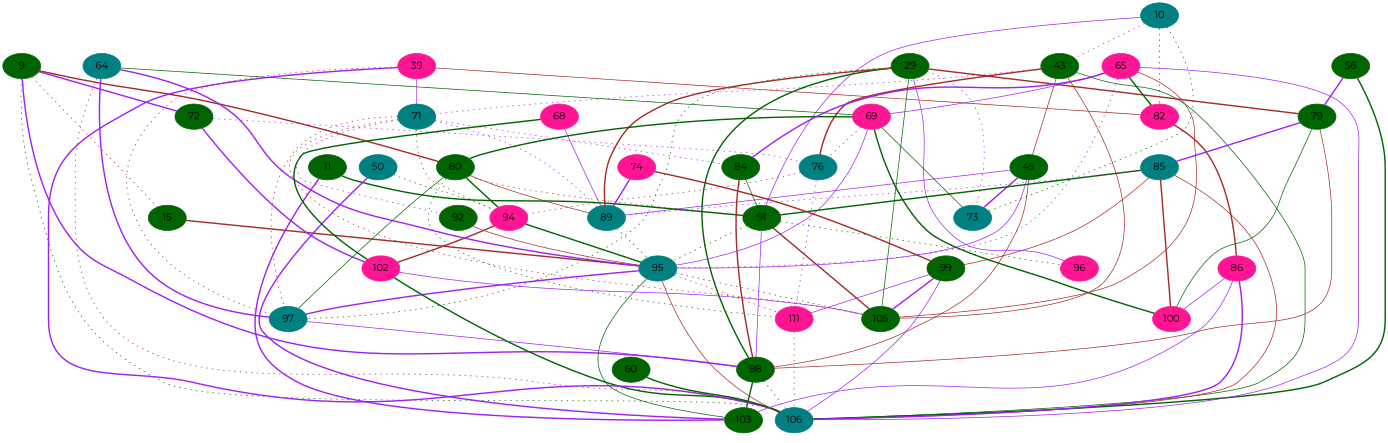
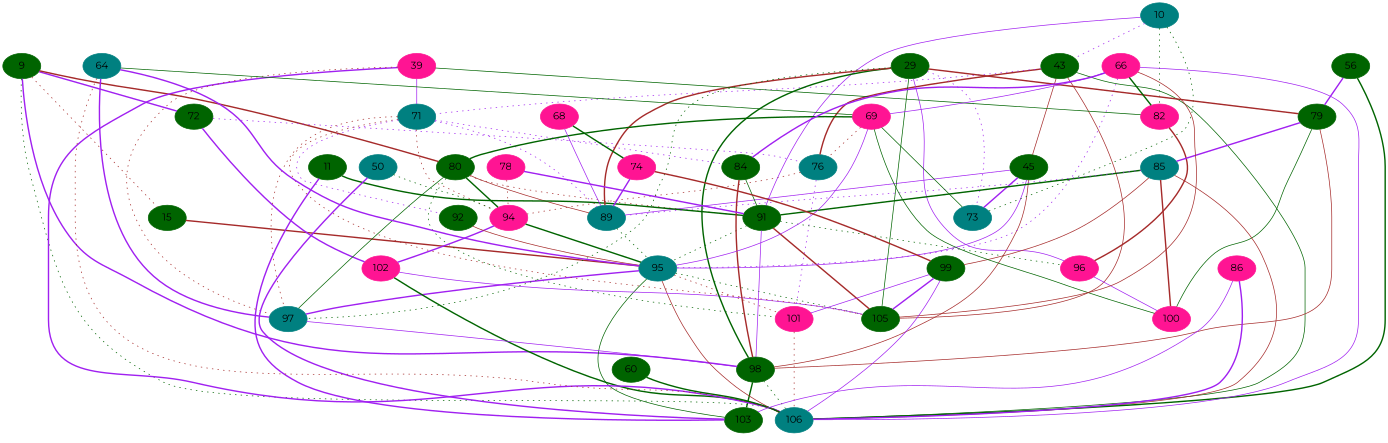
(1121, 66) -> (1121, 66)
(806, 93) -> (806, 93)
(353, 143) -> (591, 137)
none -> (506, 167)
(1221, 182) -> (1169, 204)
(456, 241) -> (456, 241)
(1010, 267) -> (1010, 267)
(1204, 294) -> (1126, 294)
(794, 319) -> (794, 319)
